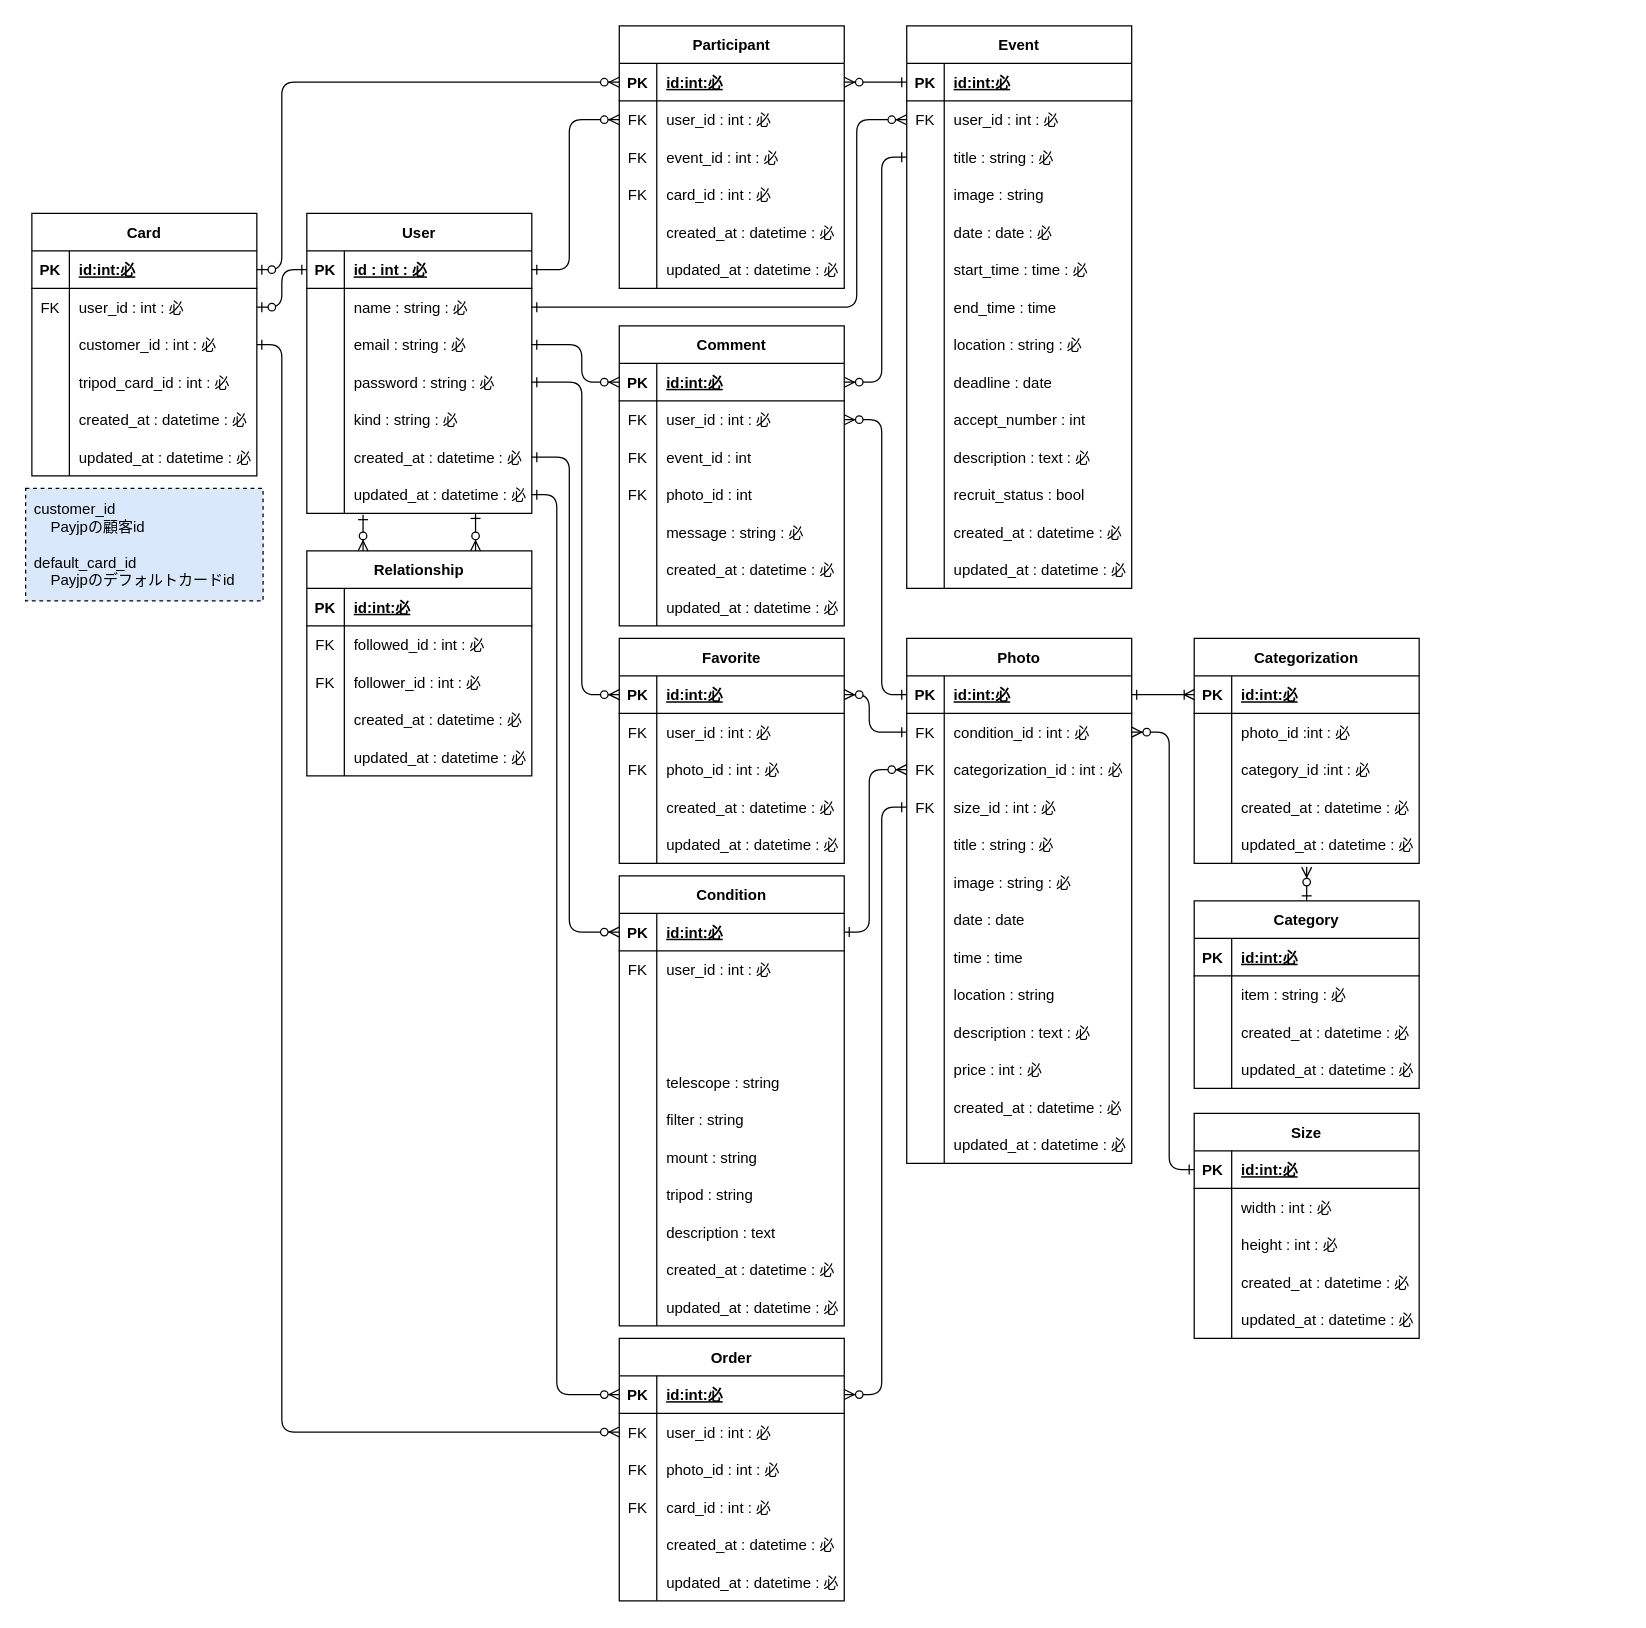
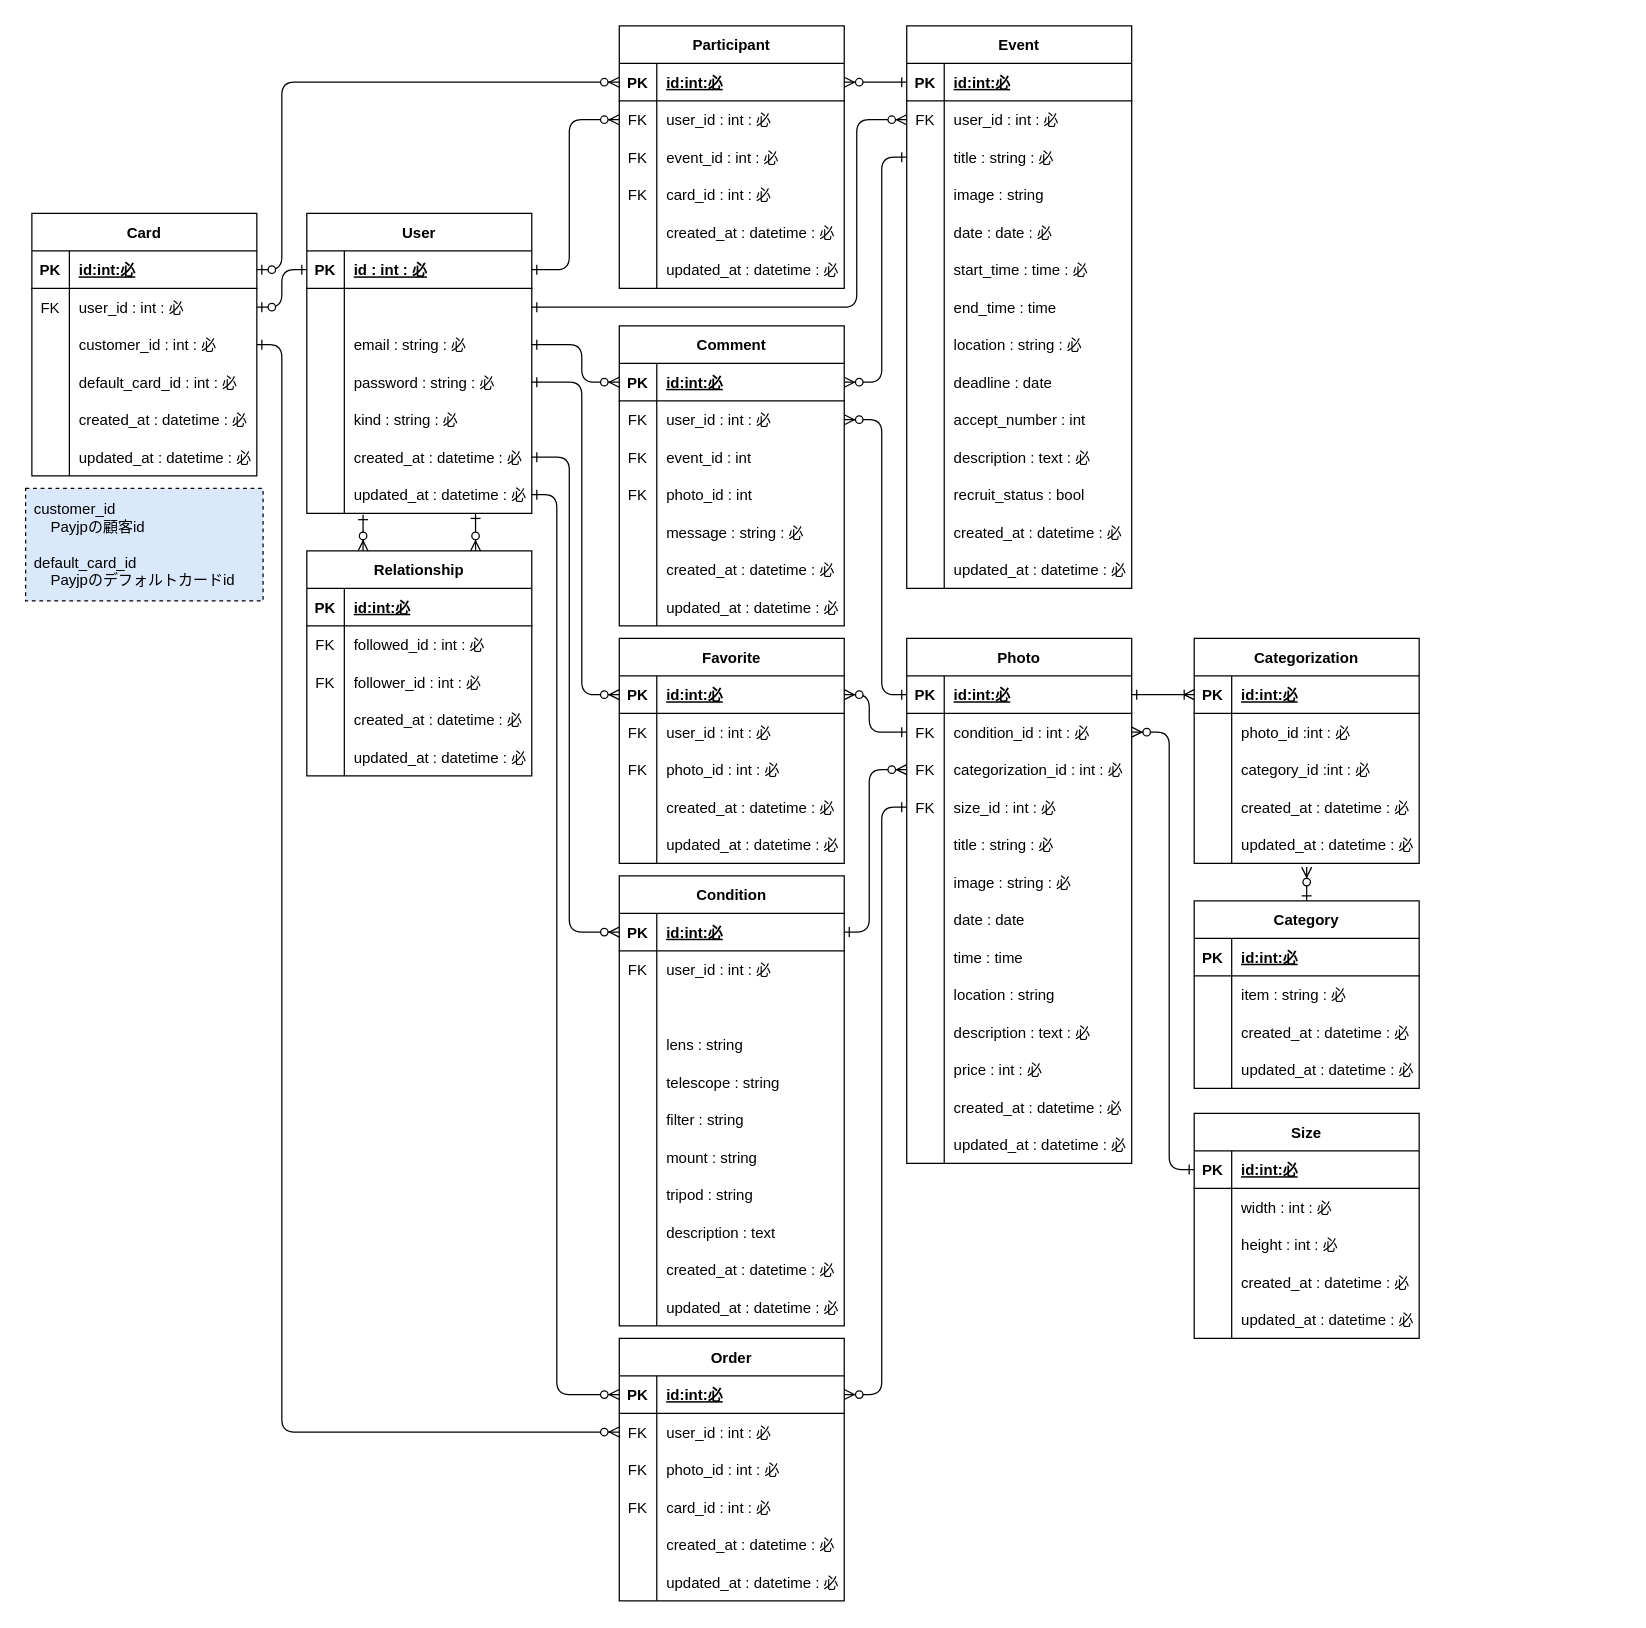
(438, 307) -> none
(165, 383) -> (170, 383)
none -> (751, 1044)
